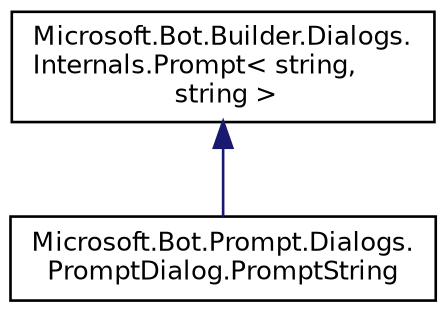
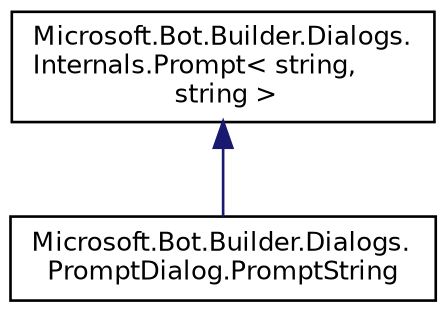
(223, 259) -> (223, 259)
